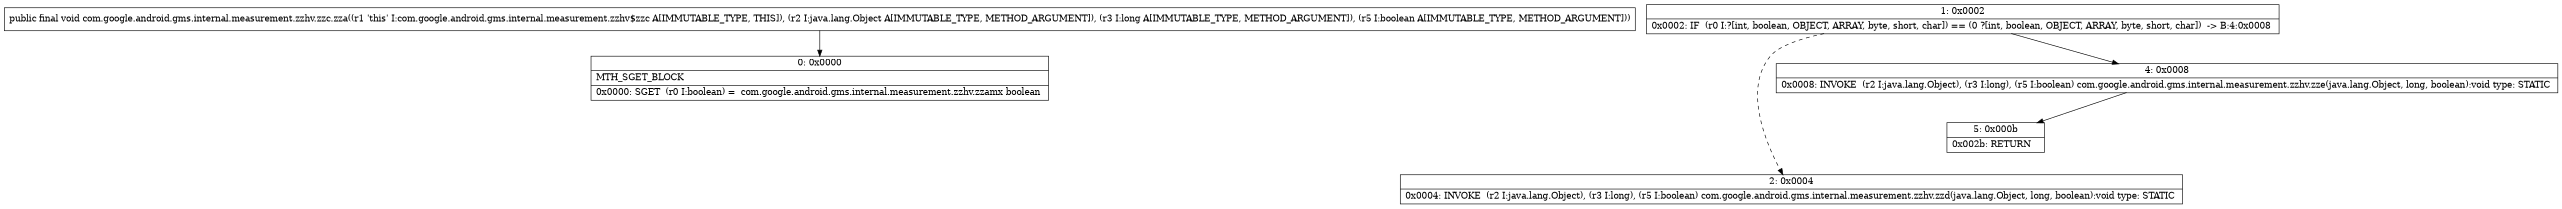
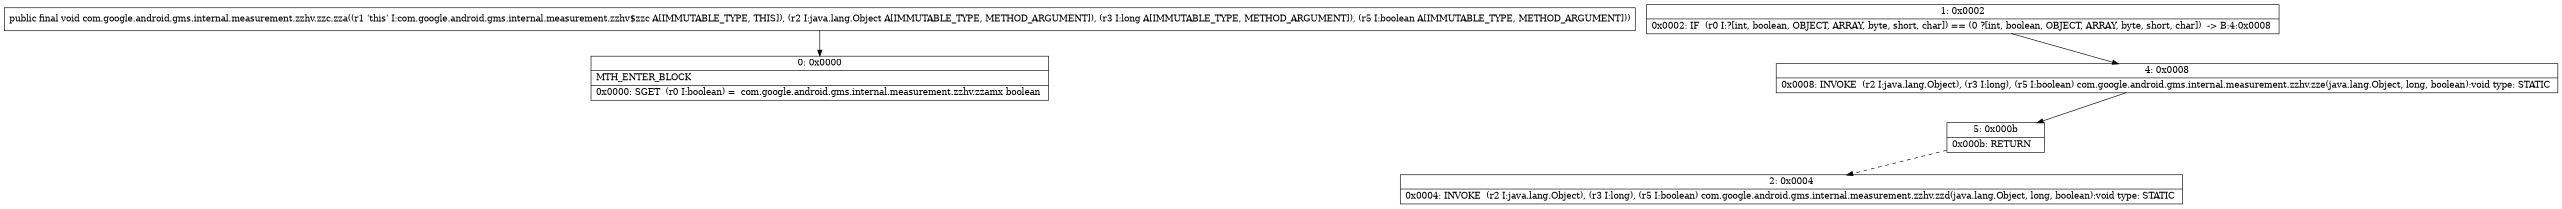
(640, 78) -> (644, 78)
(1758, 84) -> (1900, 162)
(1996, 145) -> (1996, 145)
